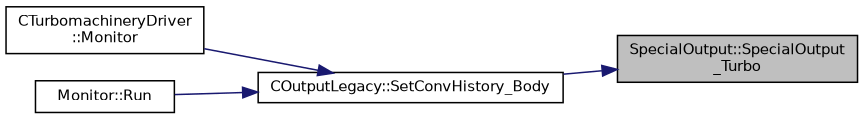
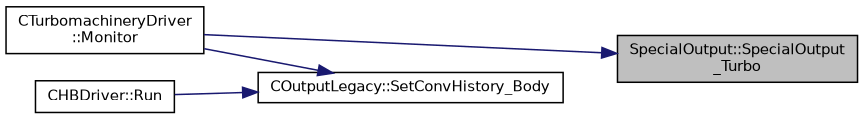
(583, 72) -> (403, 44)
(105, 97) -> (105, 97)
